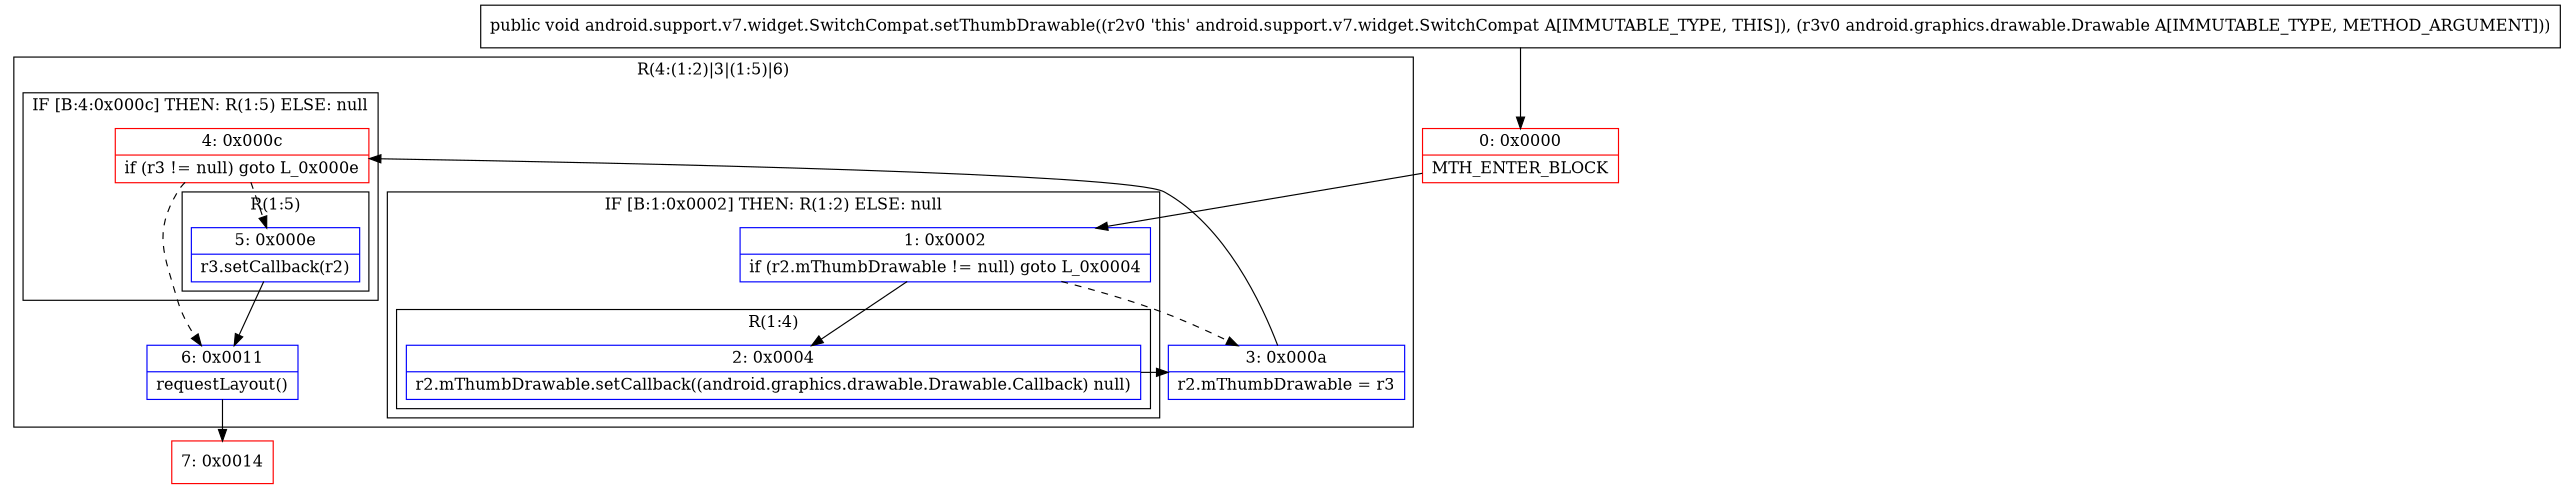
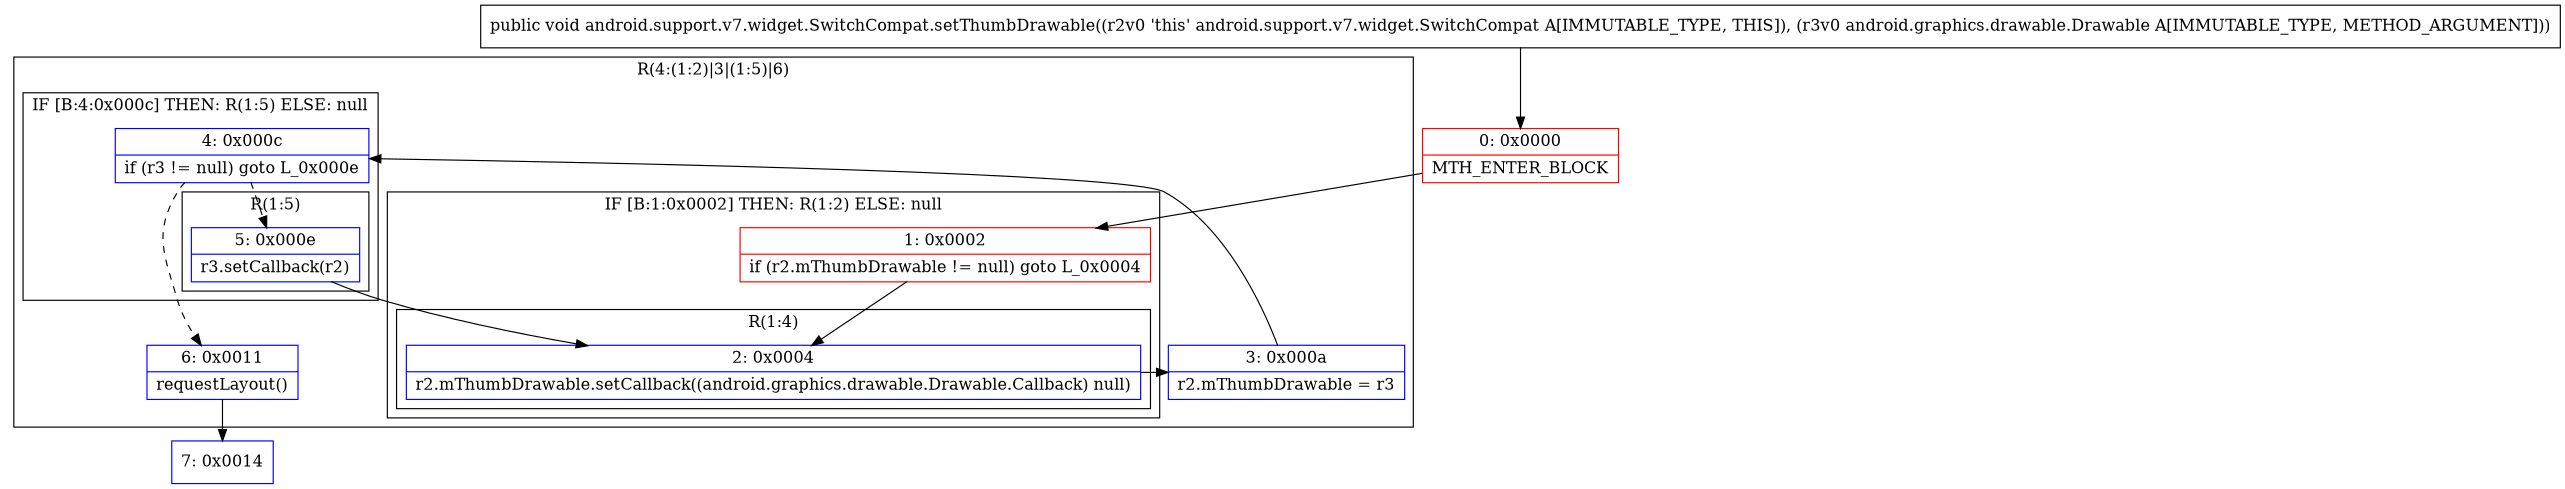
(242, 156) -> (242, 156)
(945, 255) -> (945, 255)
(1134, 302) -> none
(251, 308) -> (452, 319)
(222, 462) -> (222, 462)
